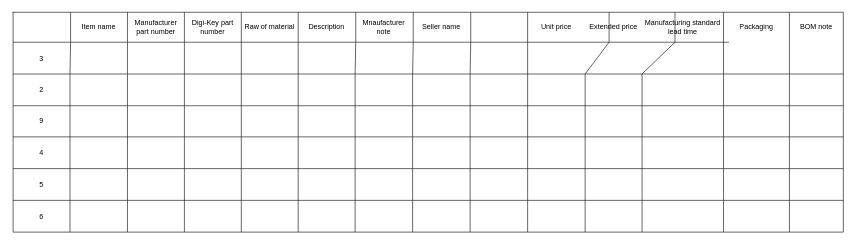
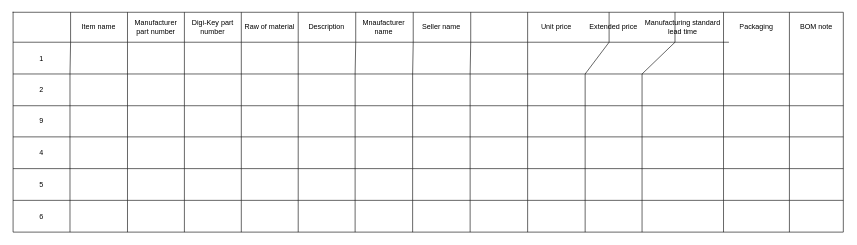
(384, 27) -> (384, 27)
(41, 59) -> (41, 59)
